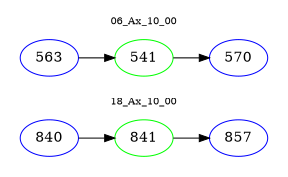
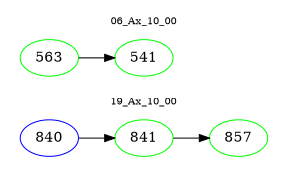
(49, 58) -> (49, 58)
(239, 58) -> none
(144, 102) -> (144, 102)
(239, 138) -> (239, 138)
